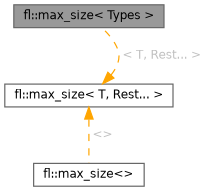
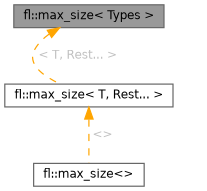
(118, 50) -> (34, 63)
